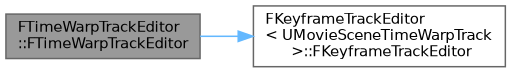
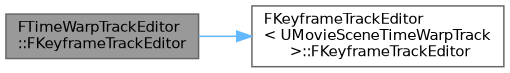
(103, 36) -> (102, 36)
